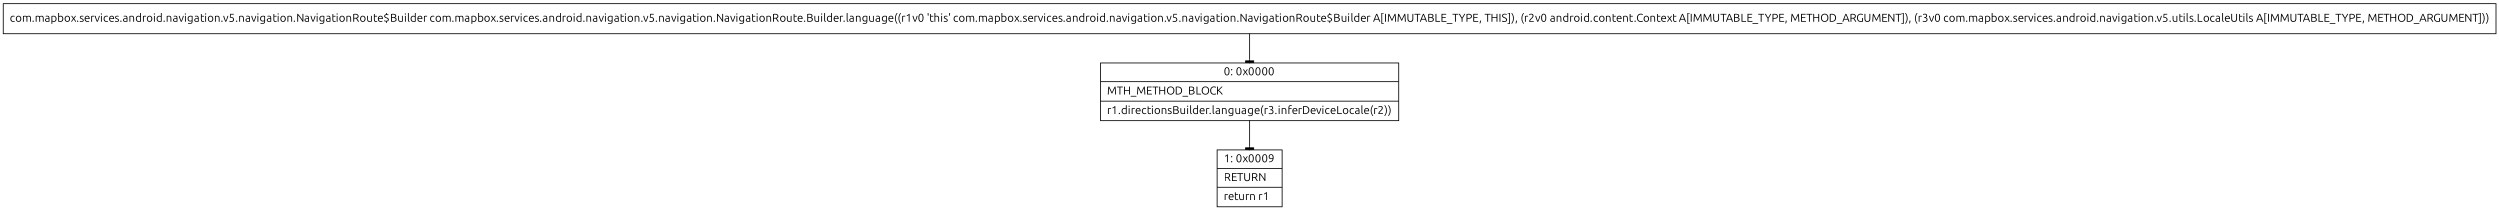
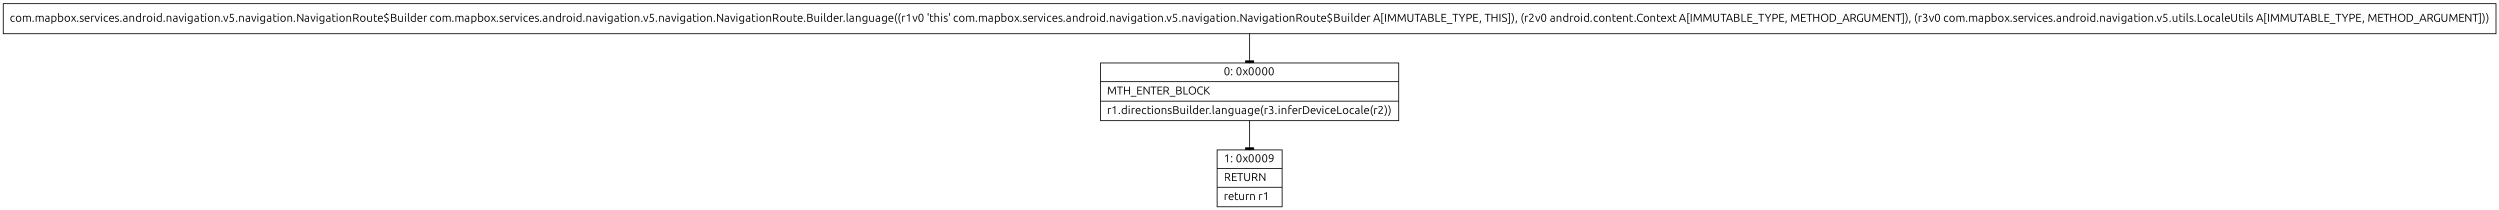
(1165, 91) -> (1159, 91)
